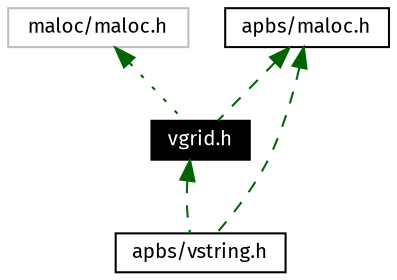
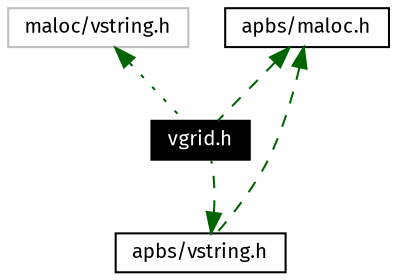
(98, 28) -> (98, 28)
(187, 207) -> (214, 186)
